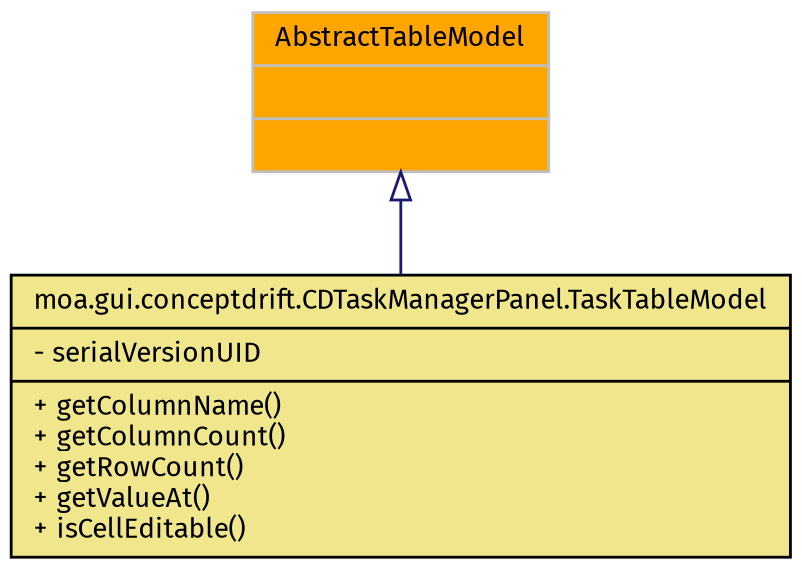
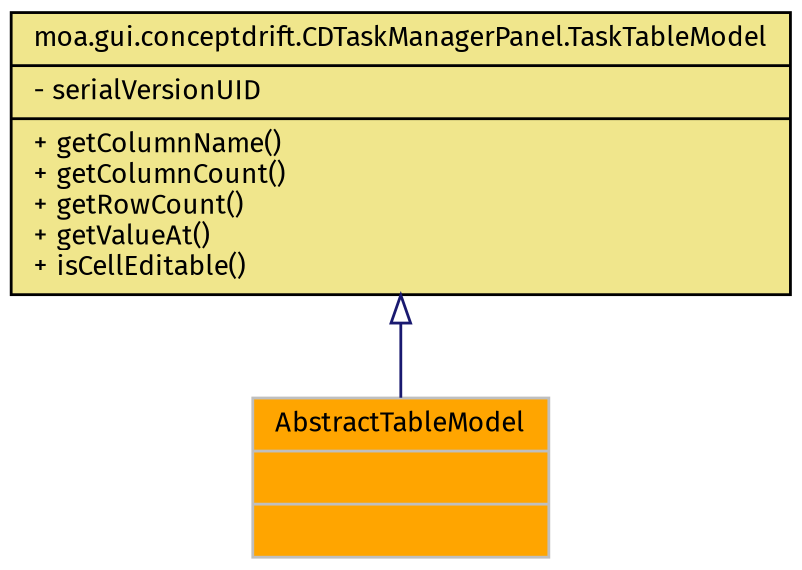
(401, 237) -> (401, 361)
